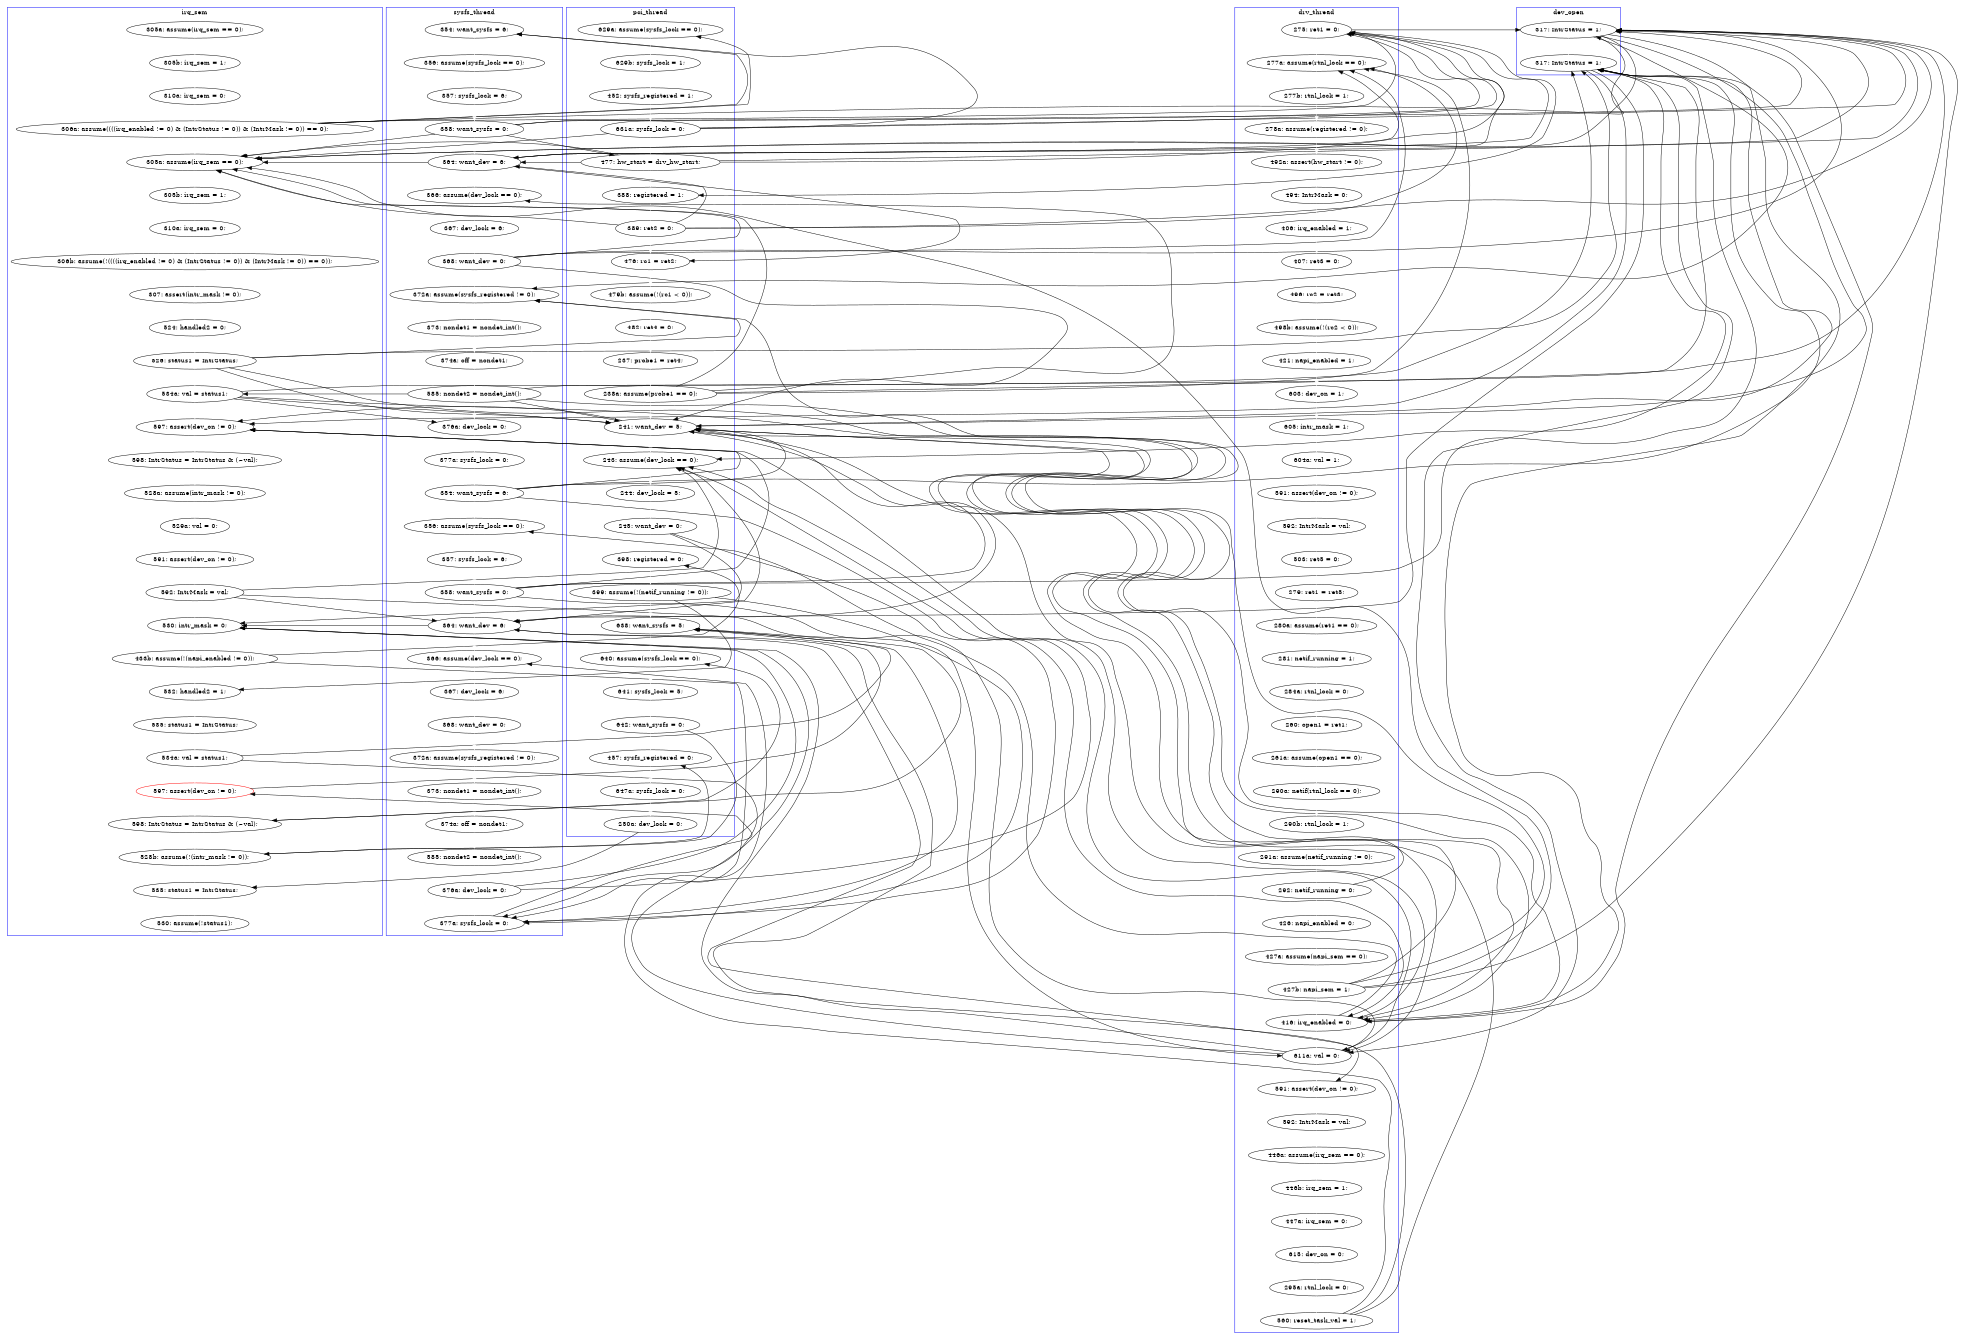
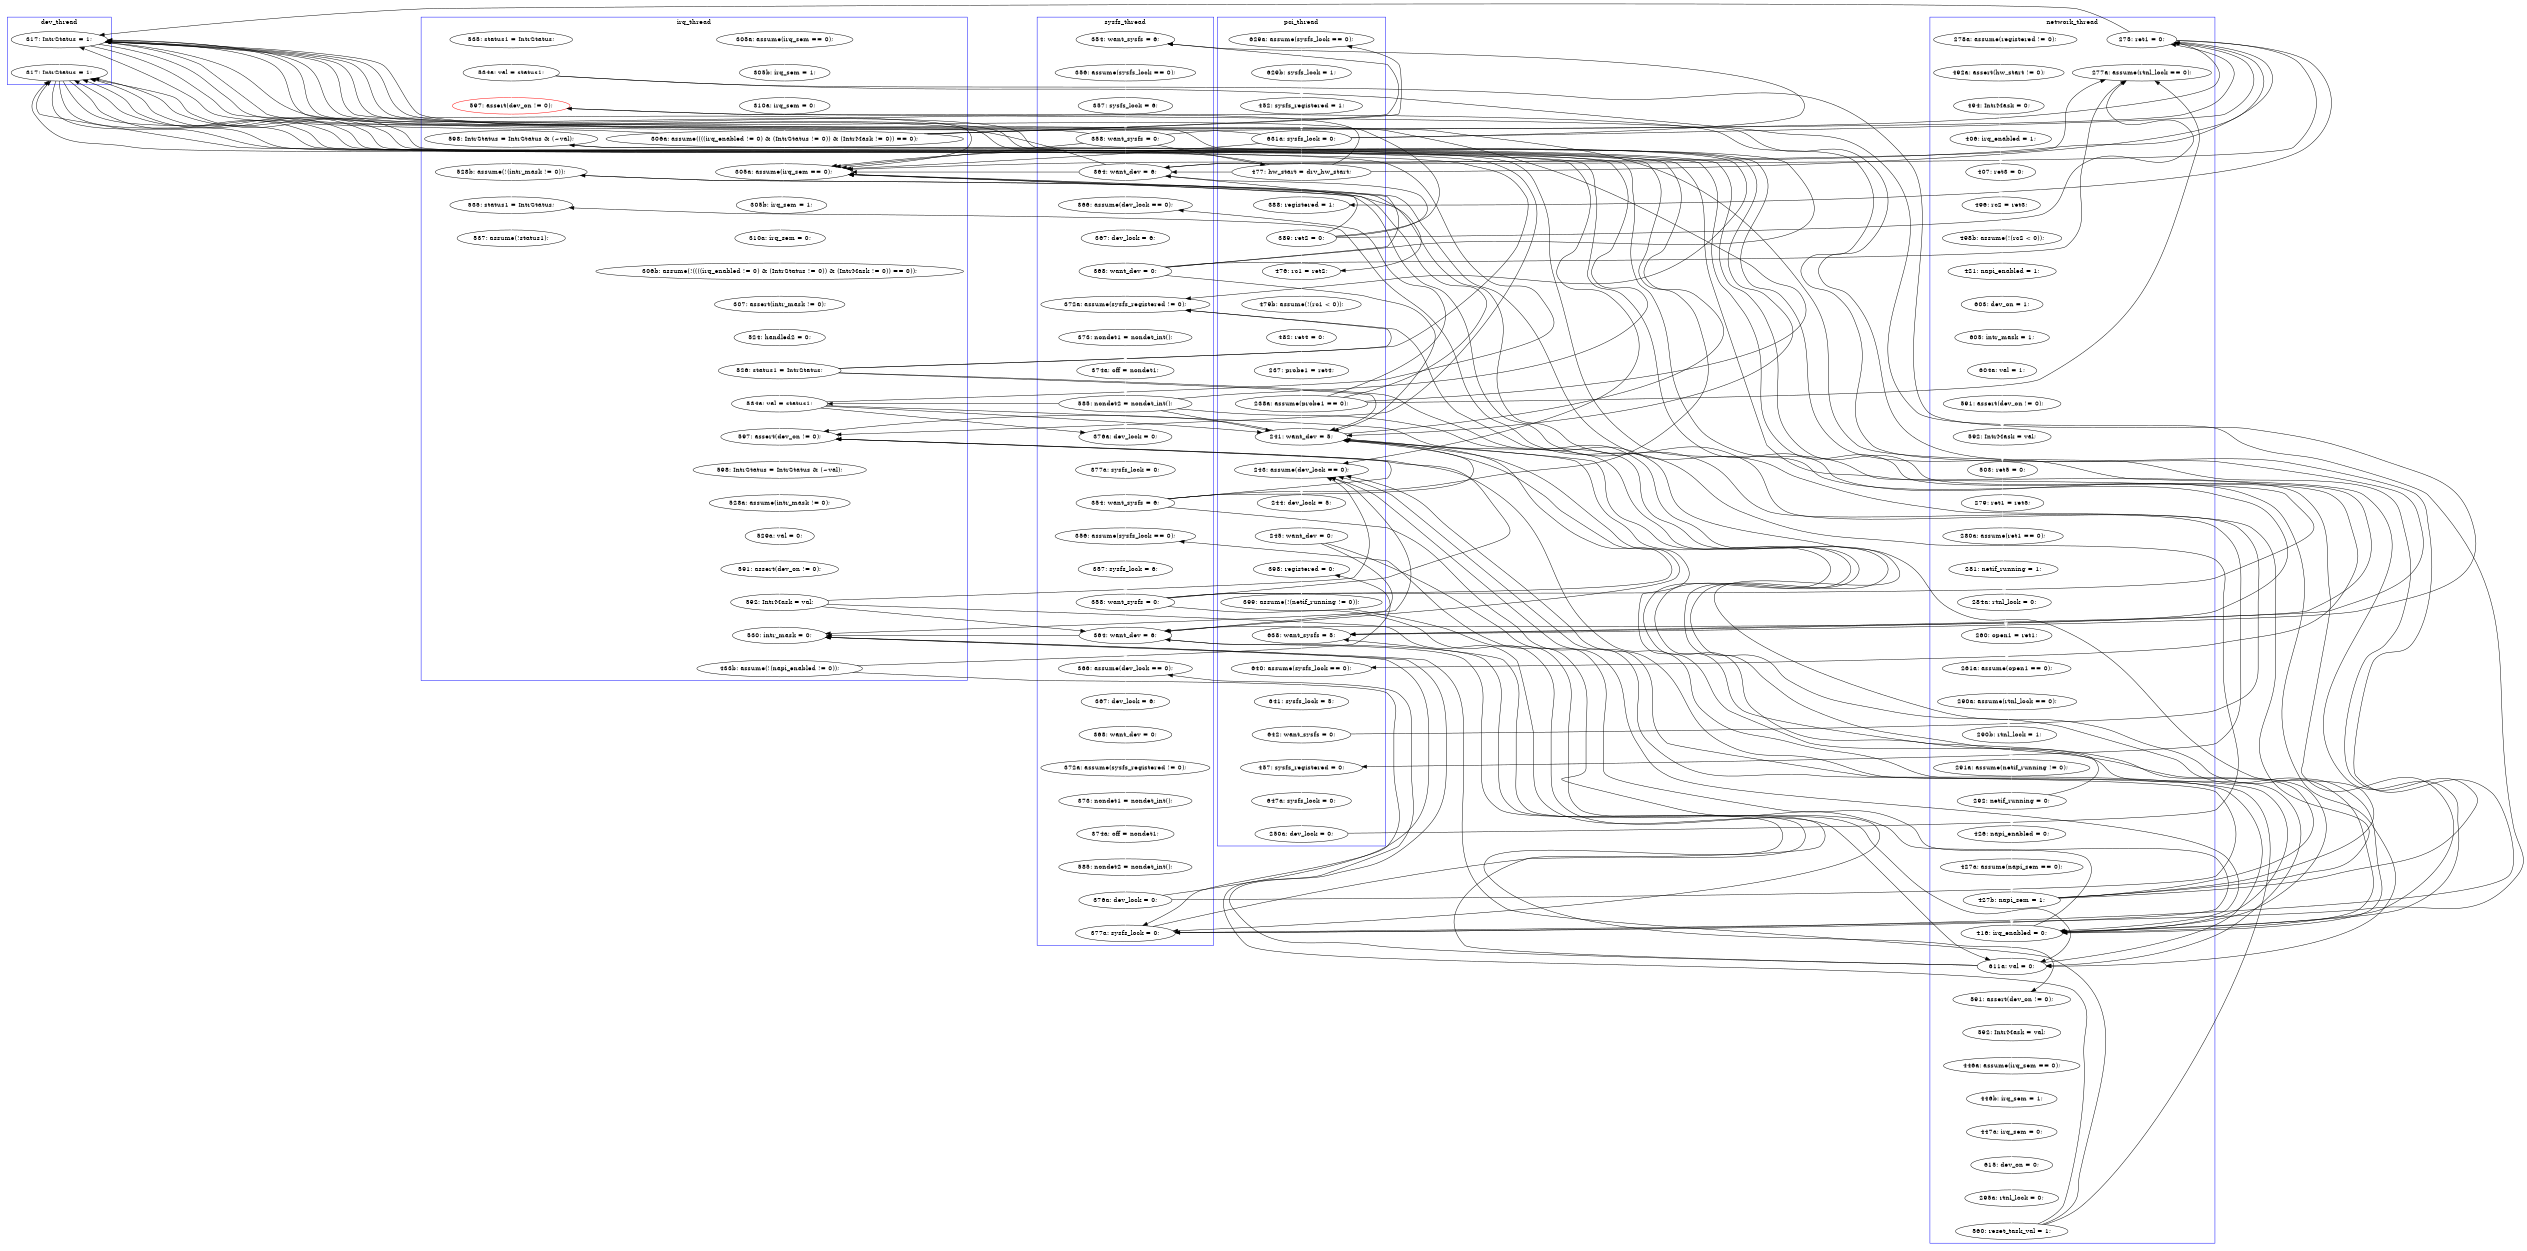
(195, 13) -> (694, 22)
(1317, 13) -> (2072, 22)
(1569, 13) -> (59, 22)
(1317, 96) -> none
(1091, 607) -> (1854, 770)
(195, 692) -> none
(1317, 791) -> (2007, 702)
(195, 924) -> (511, 238)
